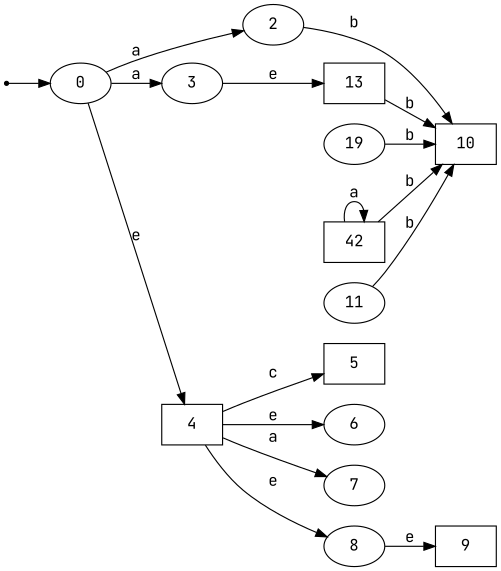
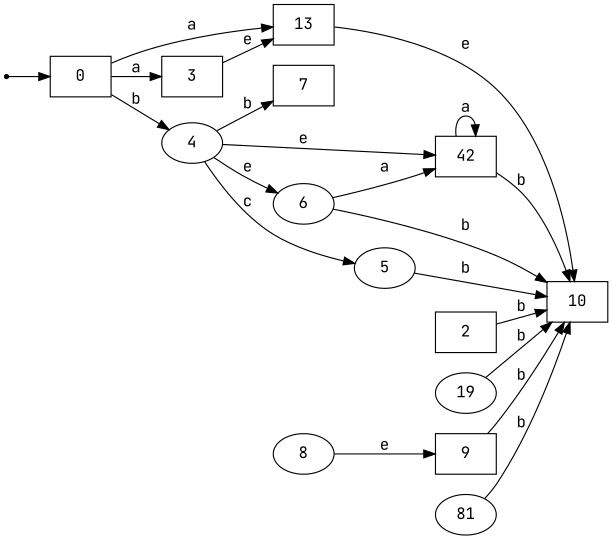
(273, 25) -> (466, 332)
(168, 50) -> (185, 40)
(81, 83) -> (81, 77)
(192, 83) -> (192, 77)
(410, 104) -> (466, 44)
none -> (379, 186)
none -> (438, 235)
(136, 236) -> (136, 100)
none -> (475, 284)
(354, 303) -> (466, 515)
(354, 364) -> (385, 268)
none -> (525, 384)
(192, 425) -> (192, 143)
(273, 438) -> (248, 104)
(354, 485) -> (304, 86)
(253, 498) -> (323, 150)
